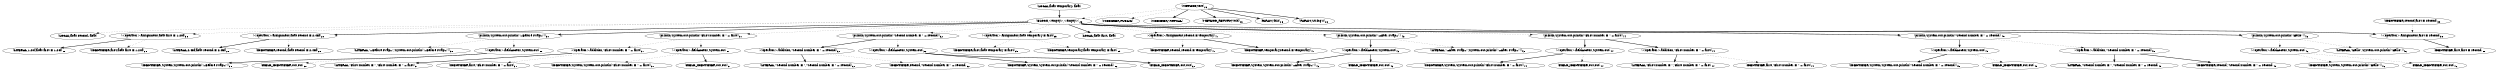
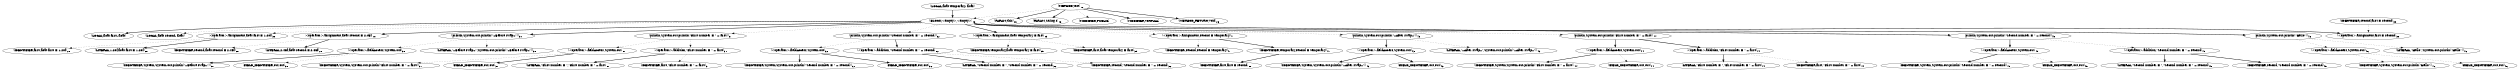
(1041, 28) -> (980, 28)
(2435, 43) -> (1261, 58)
